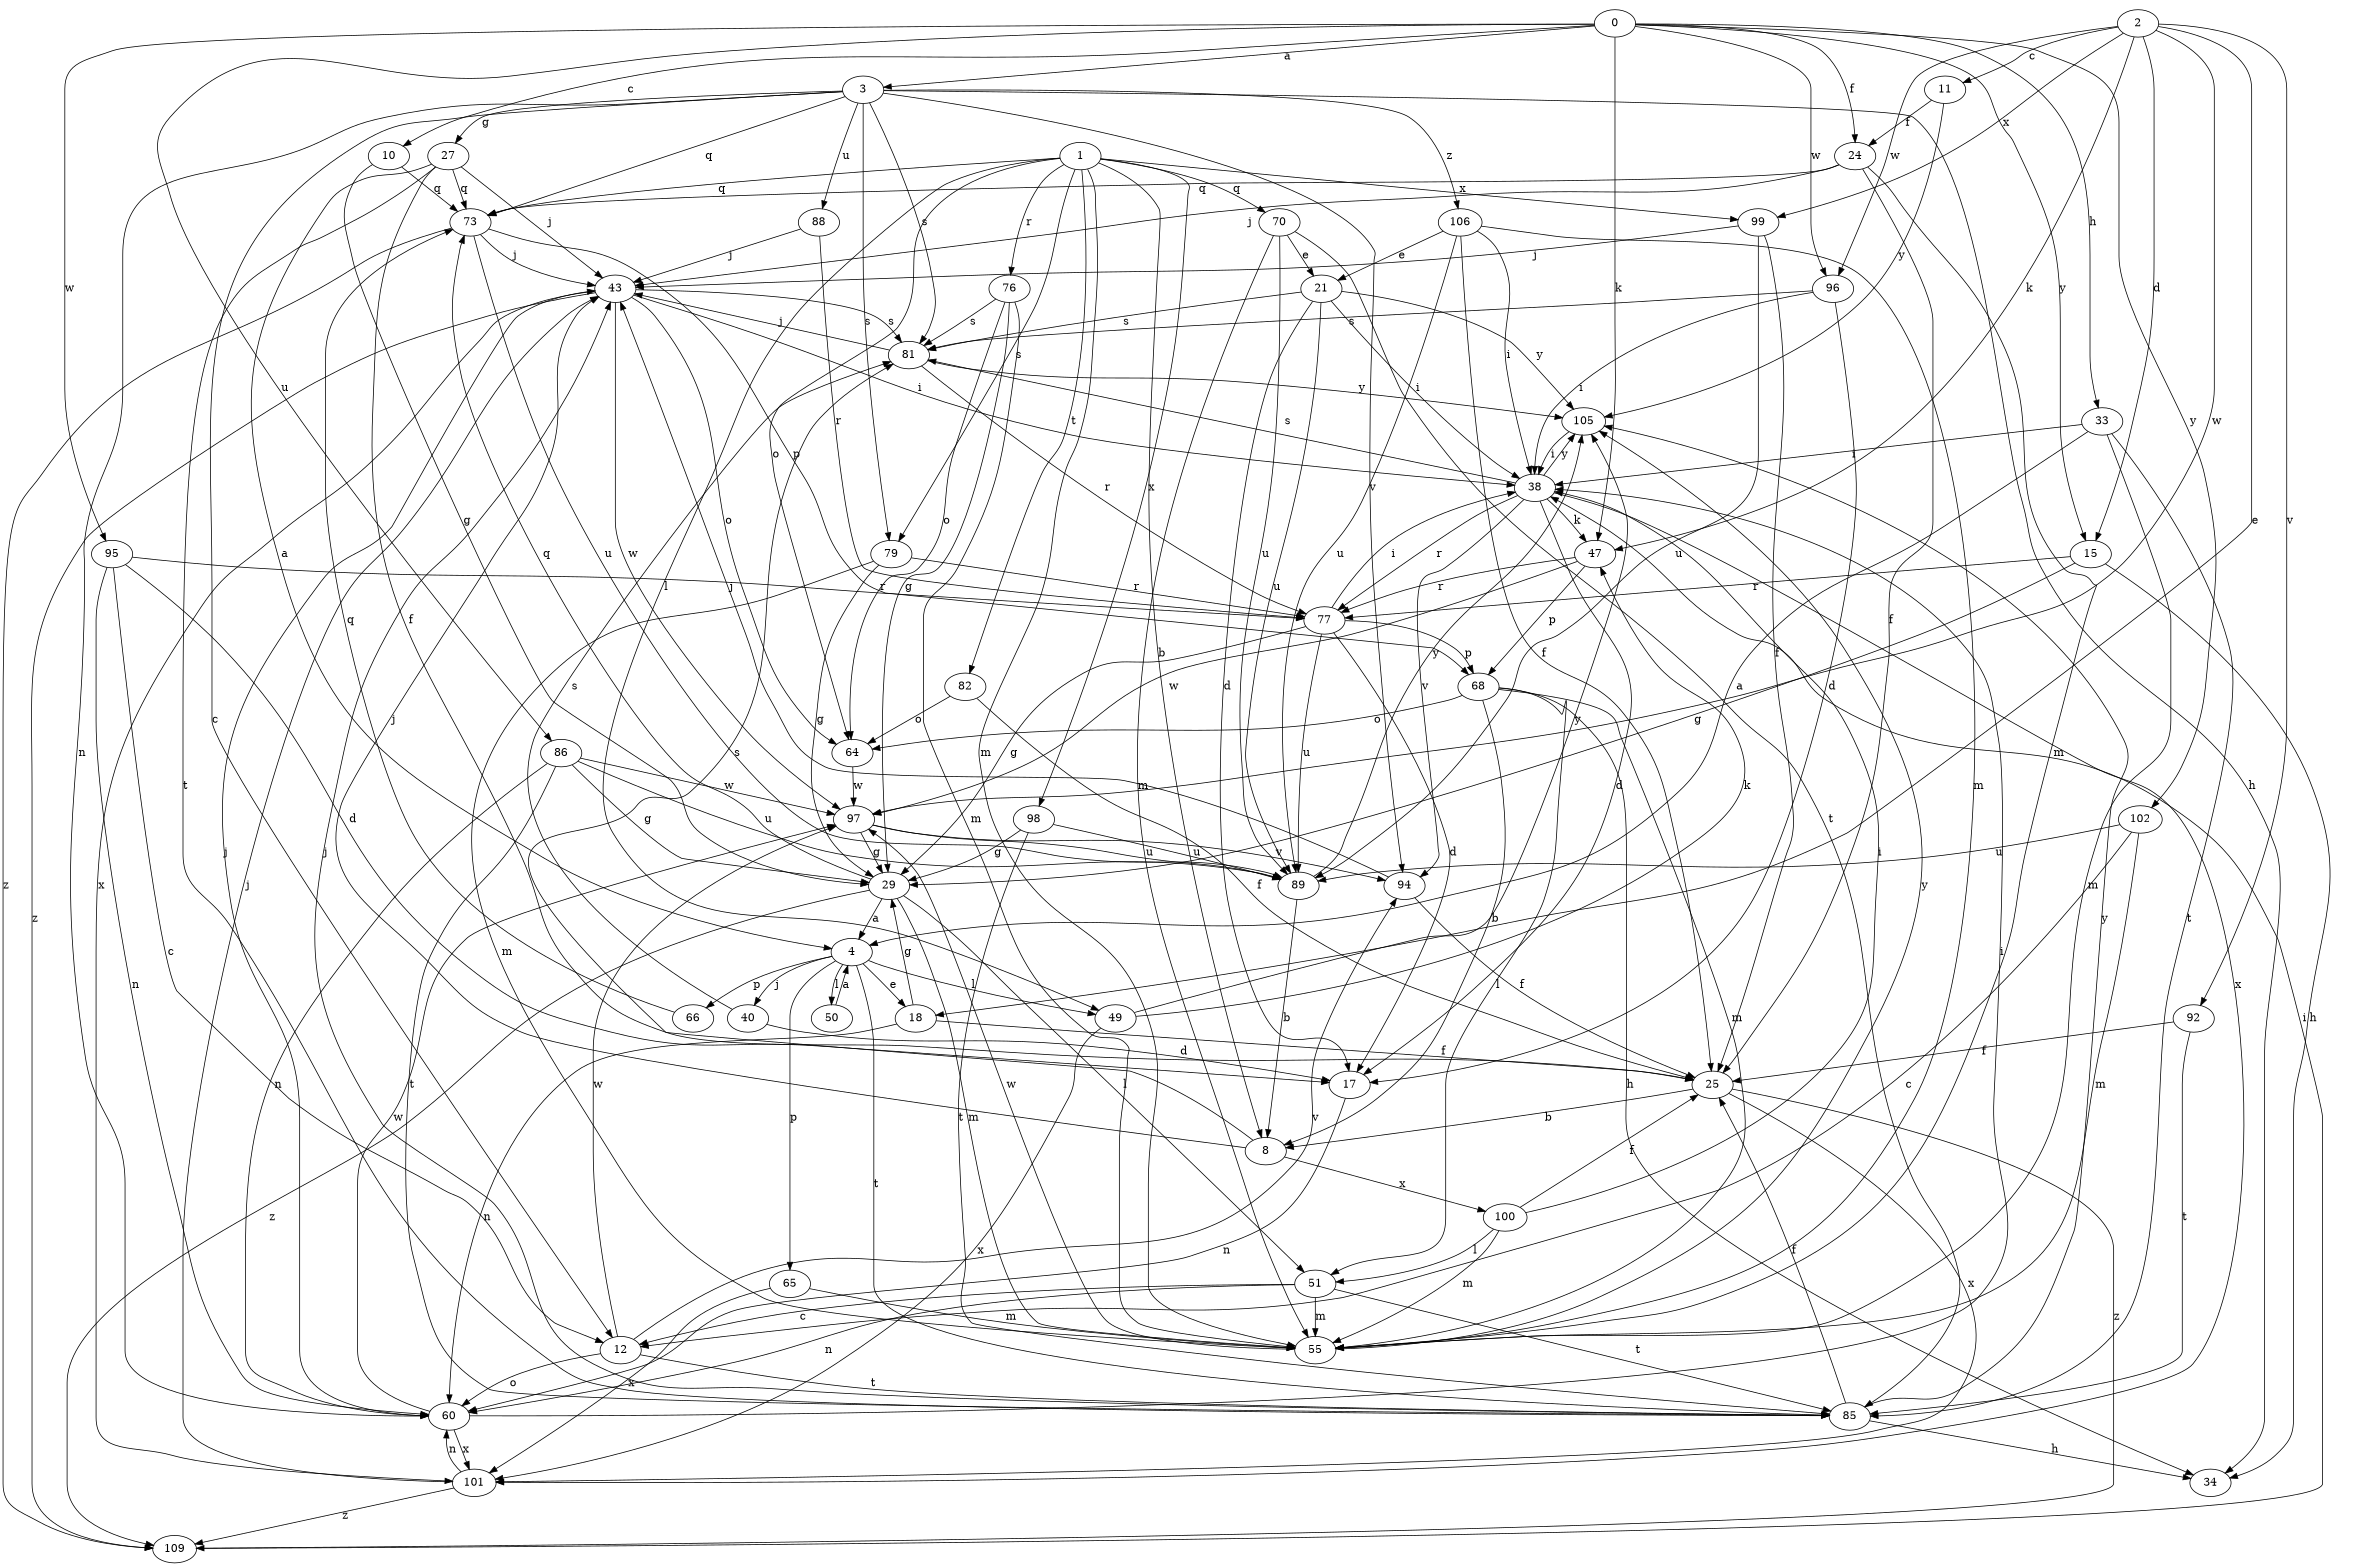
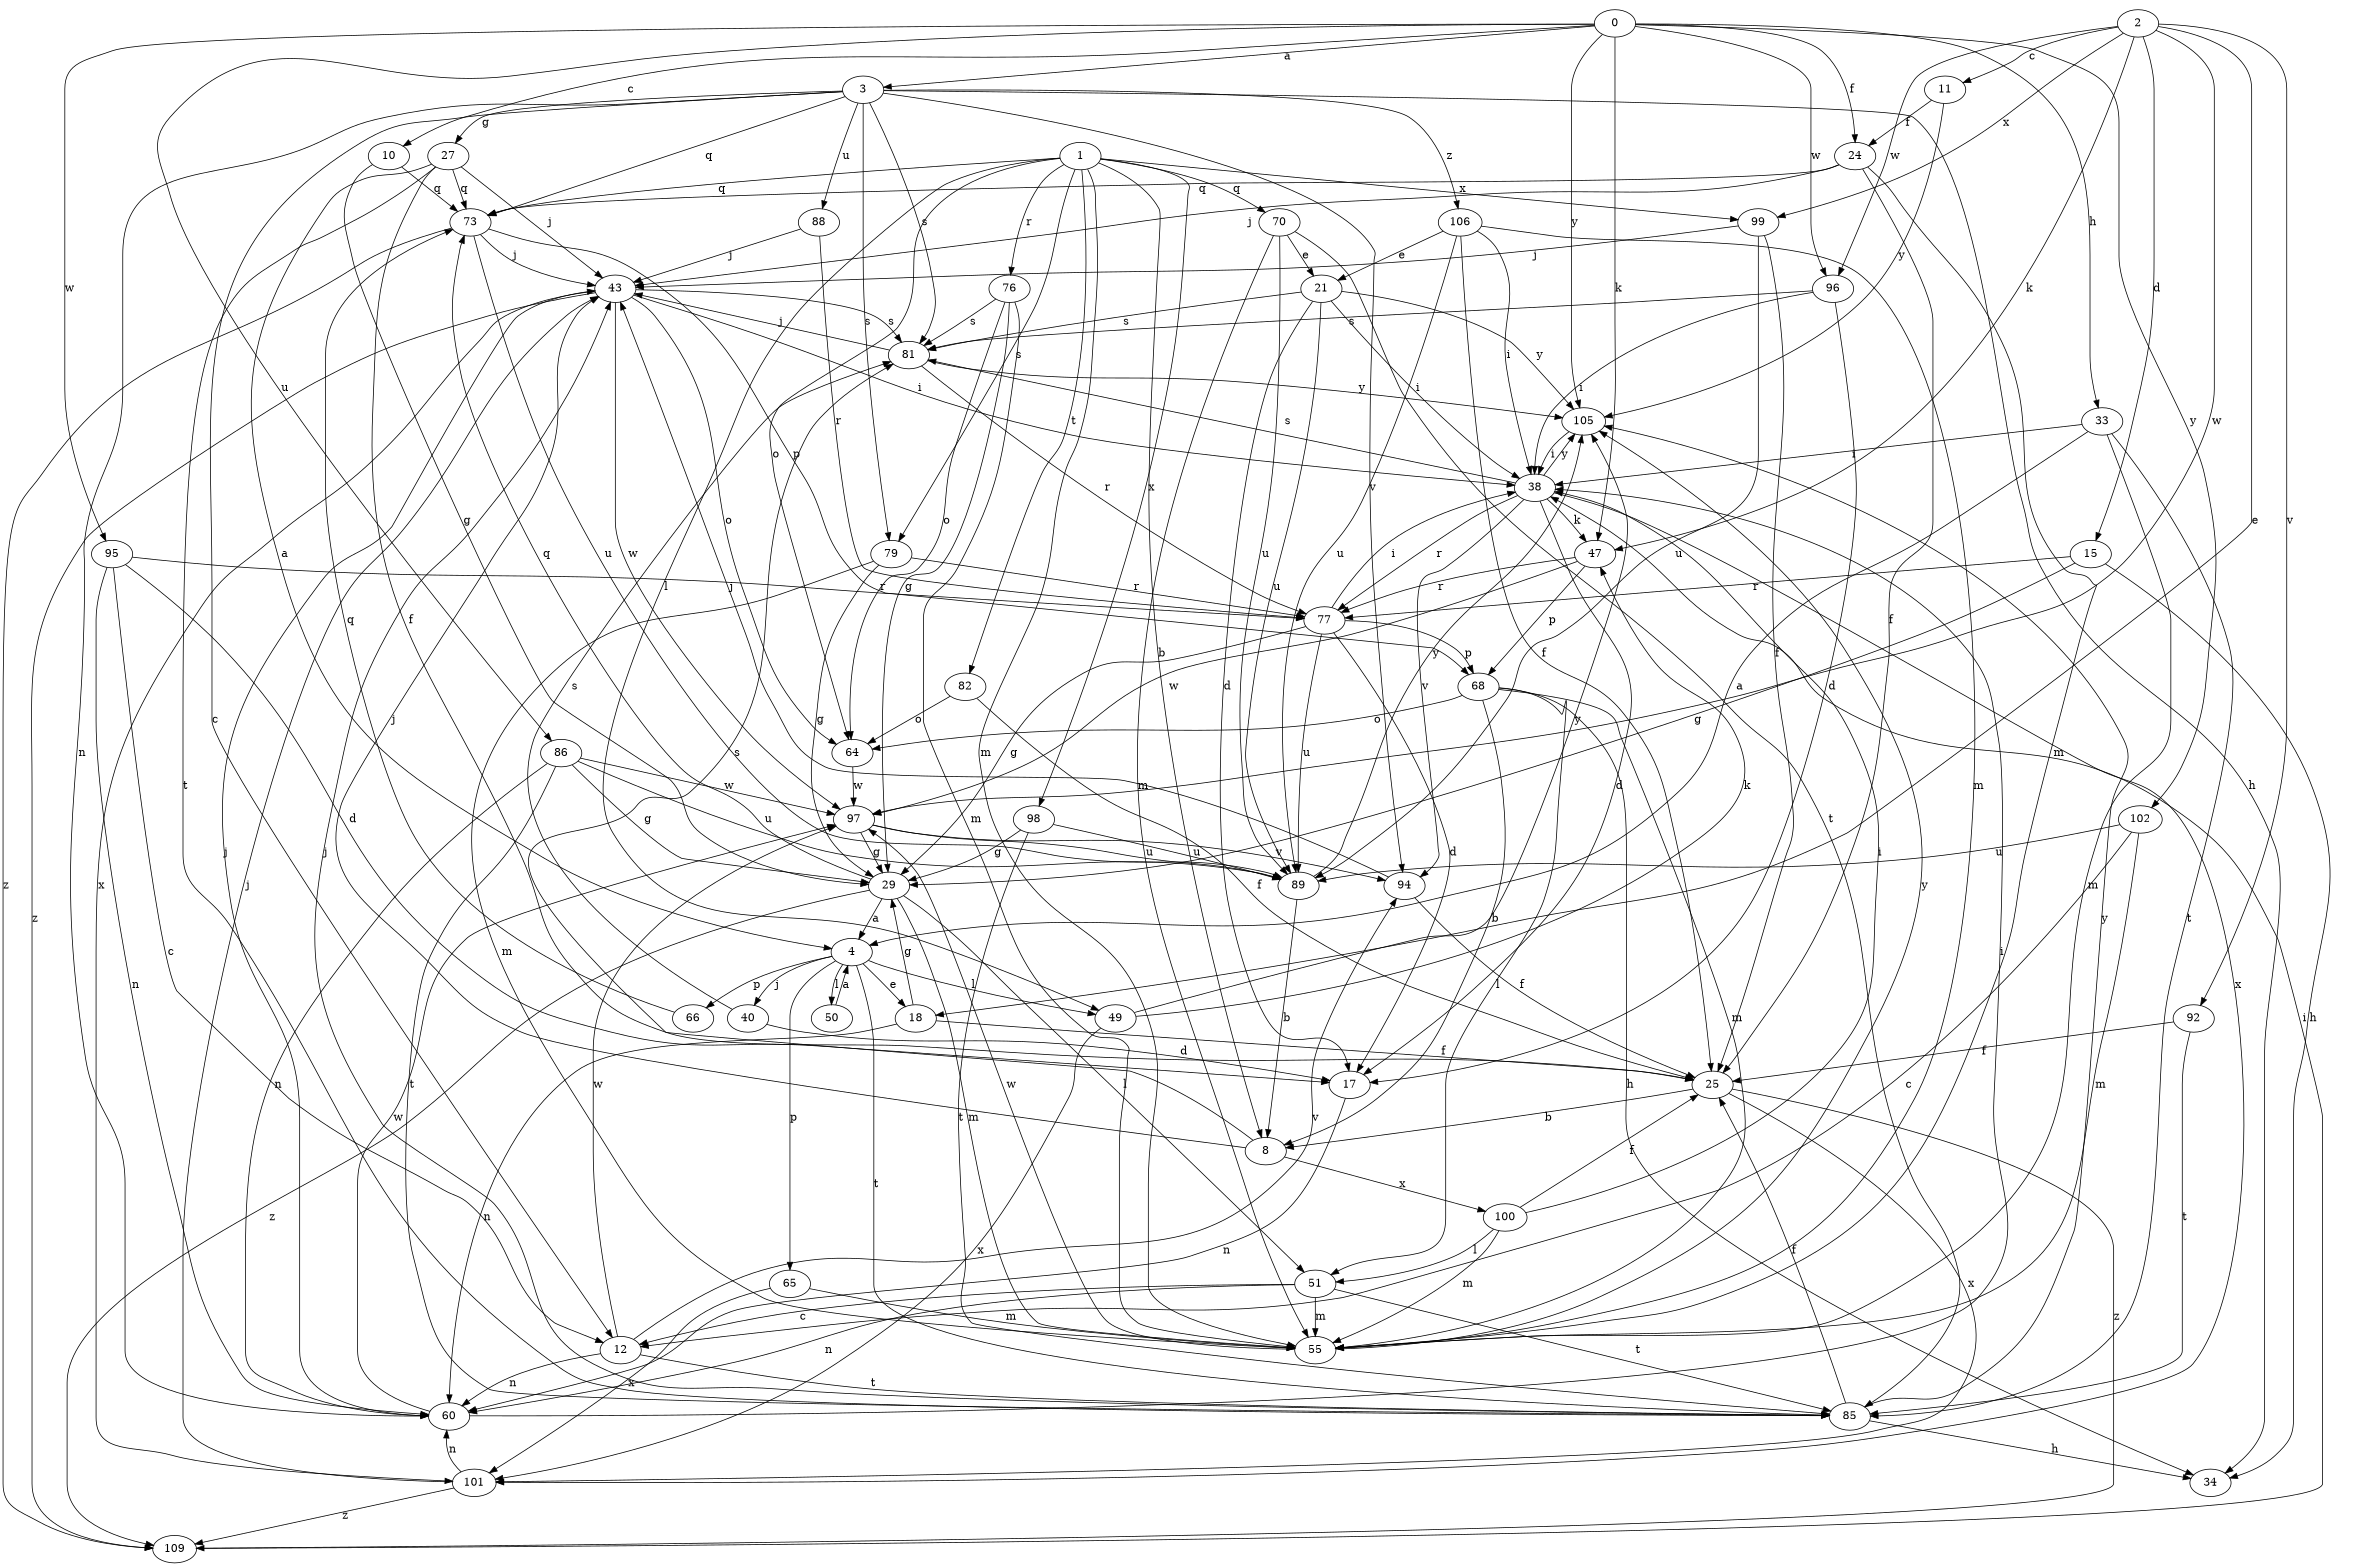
(2008, 134) -> (1572, 213)
(513, 1383) -> (513, 1383)
(460, 1446) -> none
